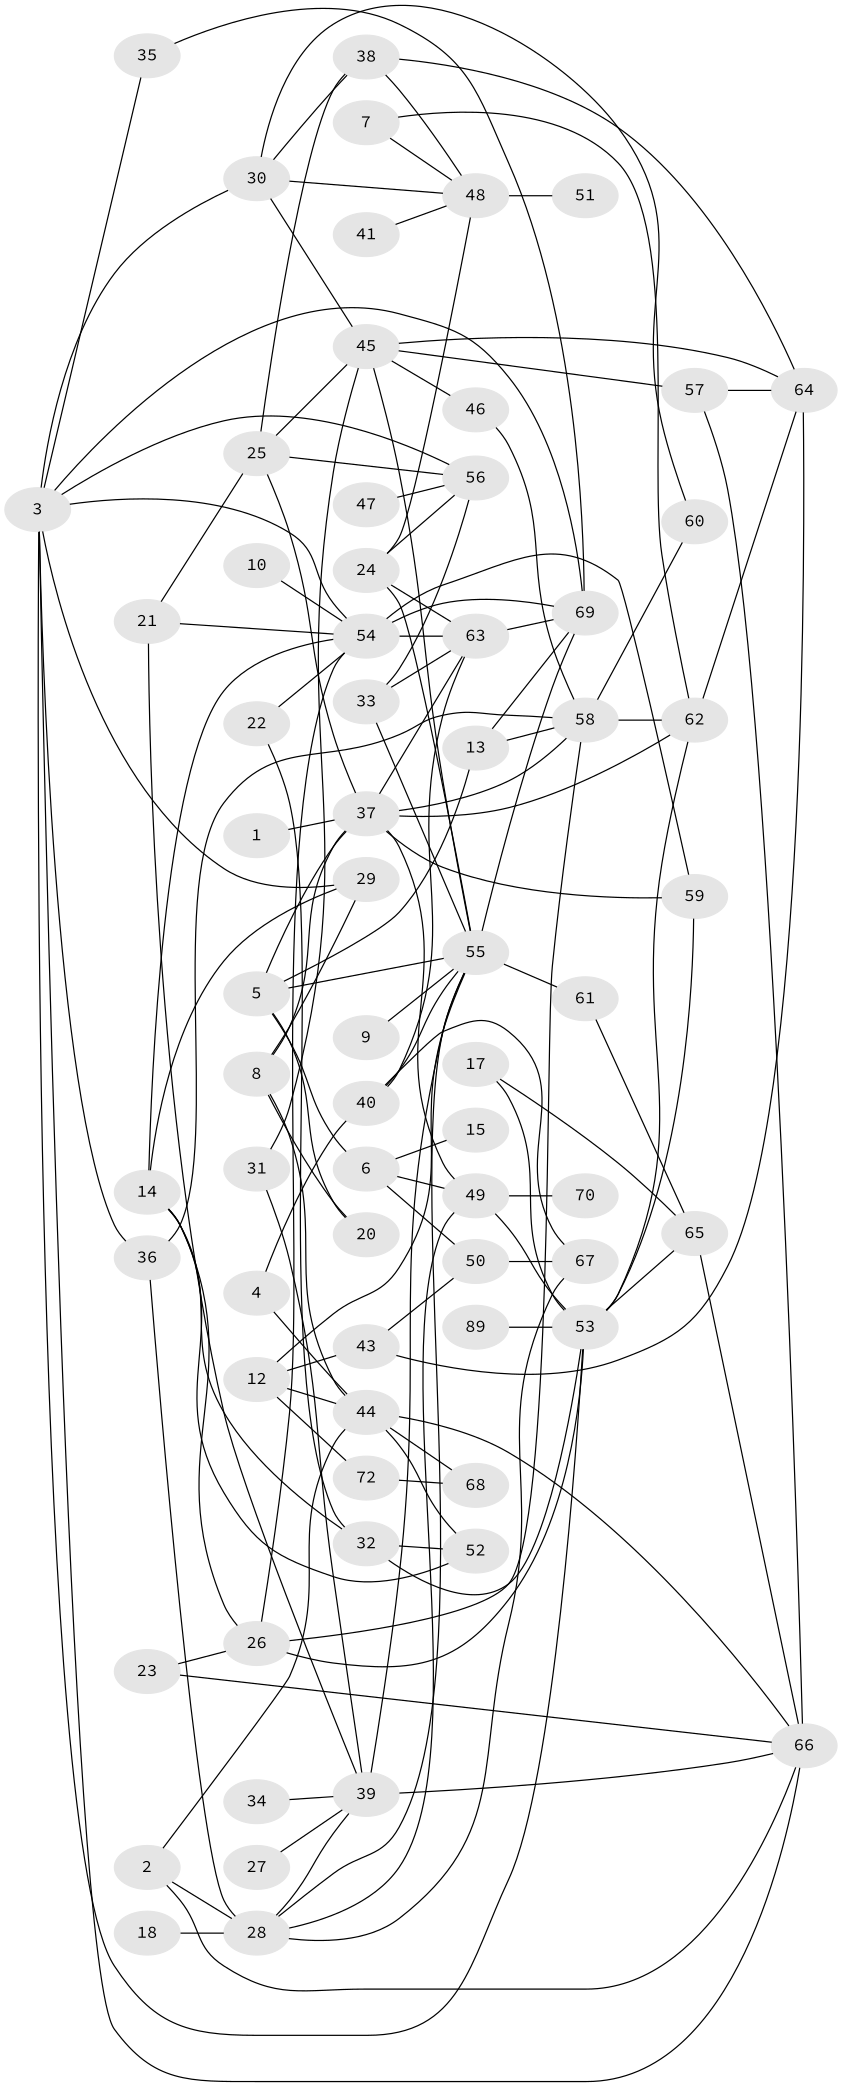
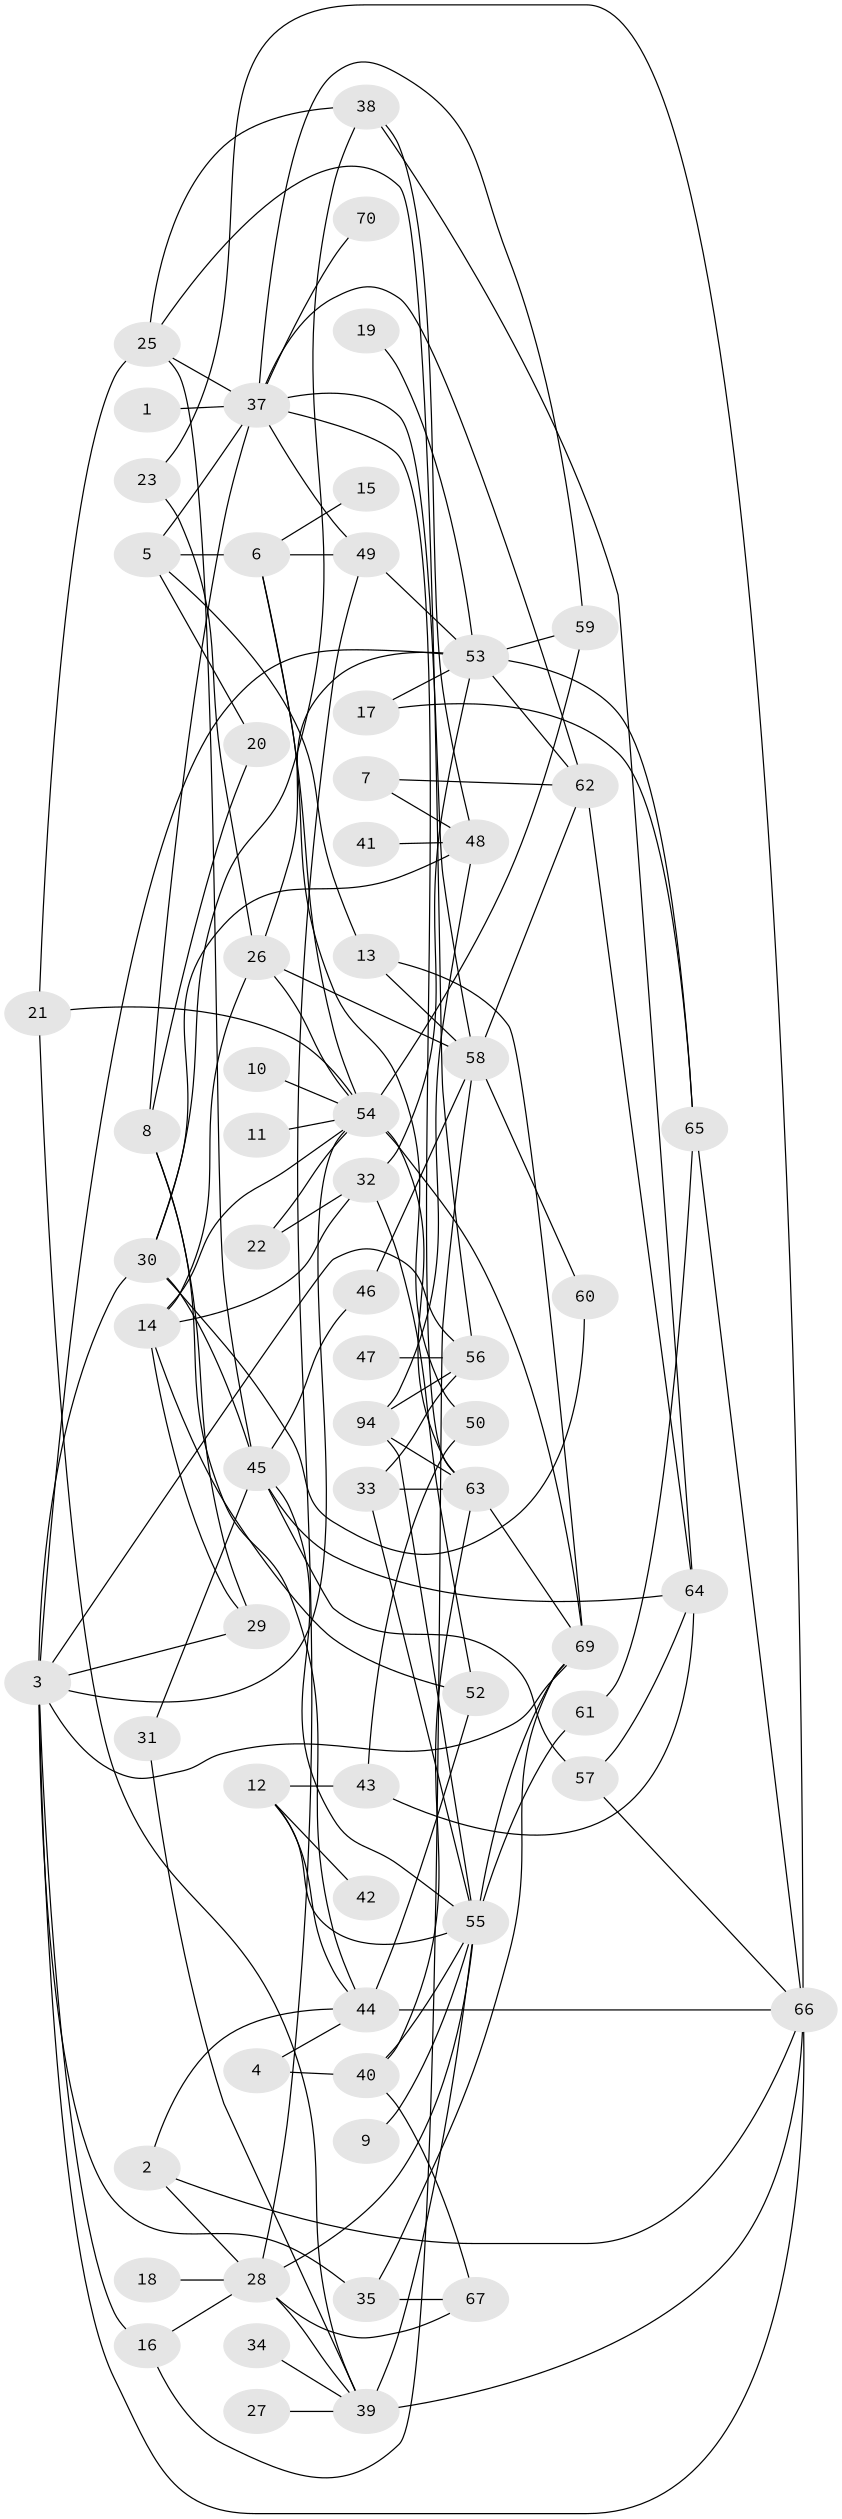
(585, 196) -> none
(366, 570) -> (366, 1423)
none -> (305, 836)
(366, 973) -> none
none -> (257, 1135)
(523, 1196) -> (304, 309)
(147, 1258) -> (147, 2346)
(522, 1262) -> (429, 2300)
(476, 1327) -> (366, 331)
(366, 1478) -> (366, 1898)
(476, 1485) -> none
